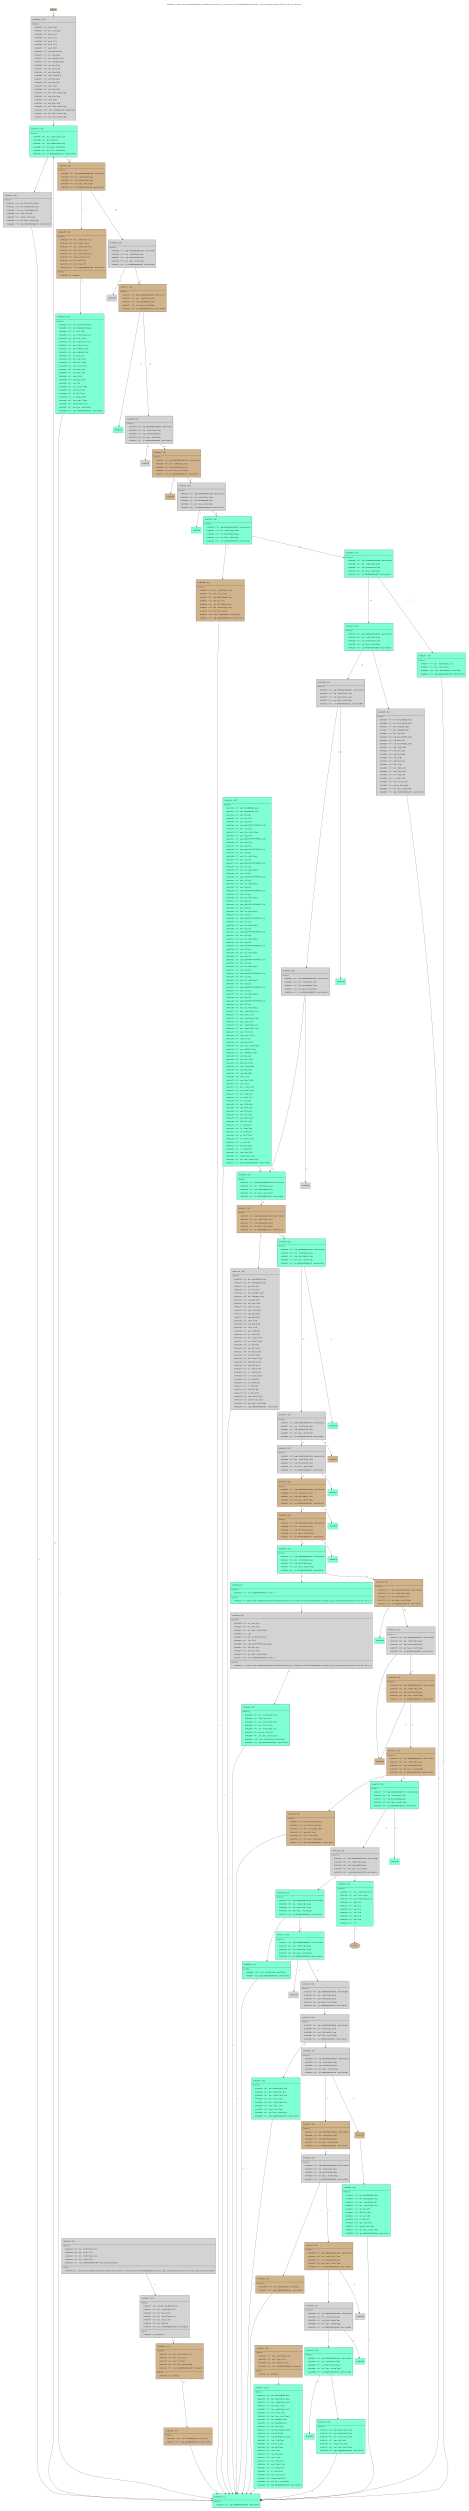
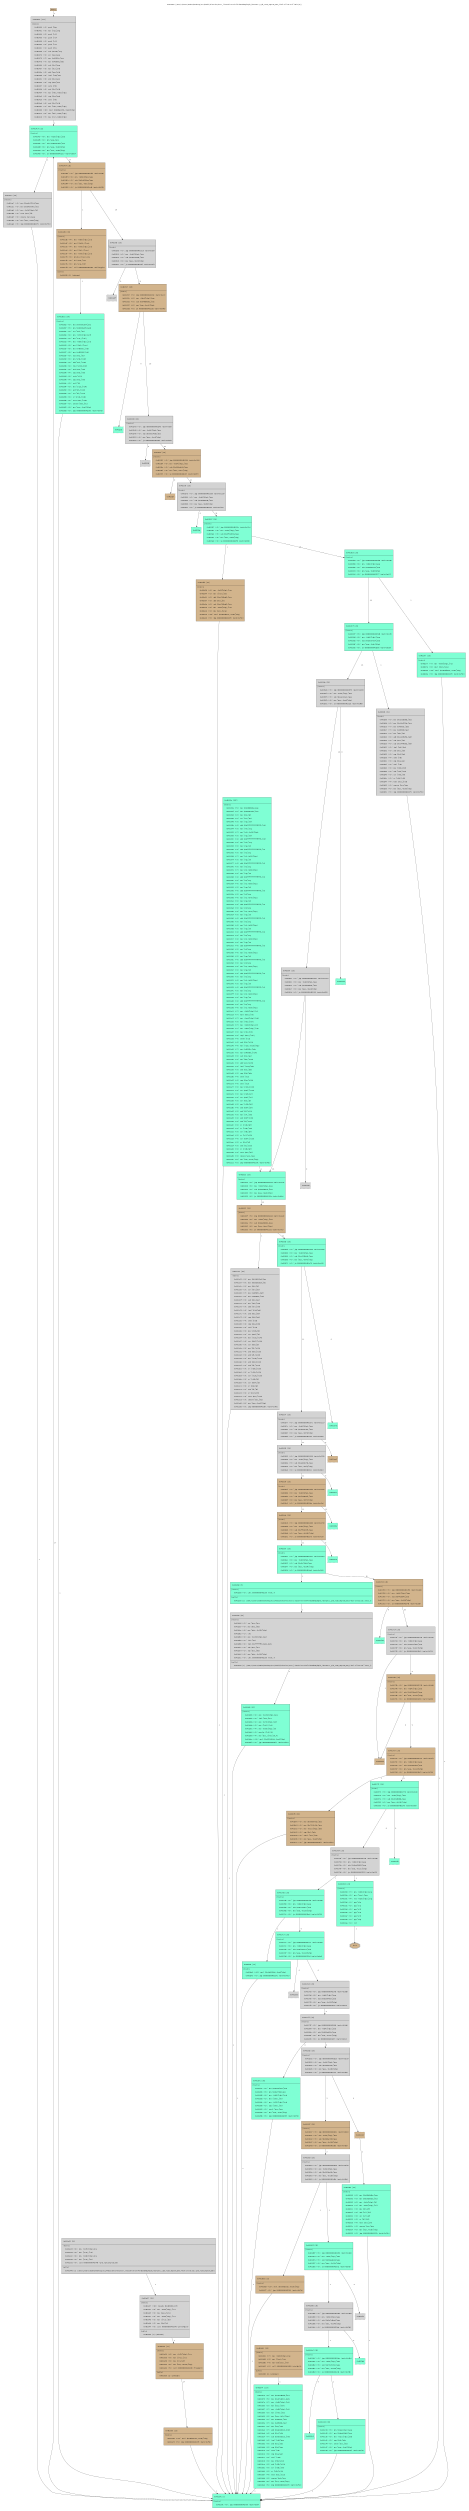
(329, 2256) -> (329, 2256)
